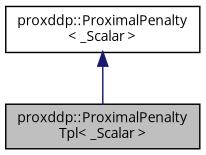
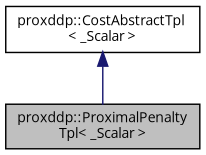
(103, 29) -> (103, 29)
